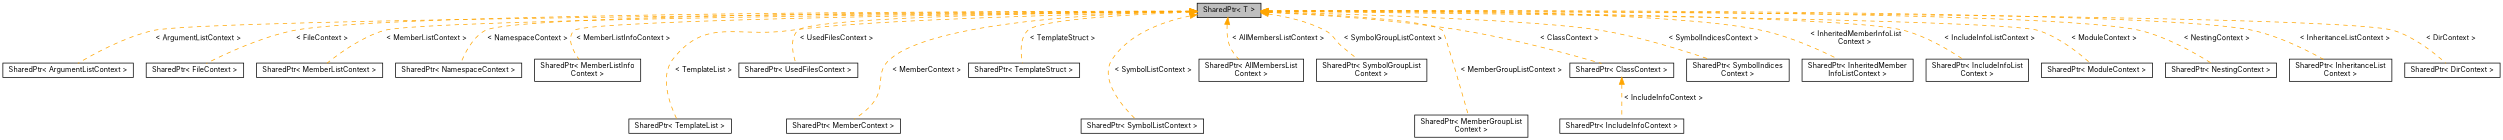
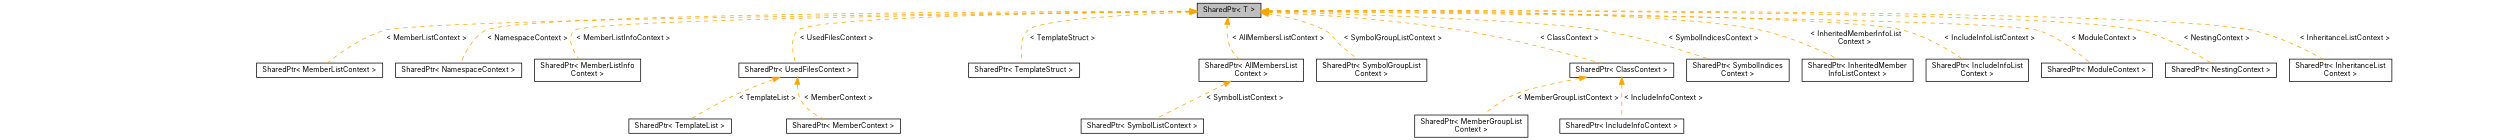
(1001, 25) -> (805, 106)
(793, 30) -> (731, 97)
(1444, 33) -> (1528, 90)
(1119, 51) -> (1190, 102)
(68, 70) -> none
(195, 70) -> none
(2452, 70) -> none
